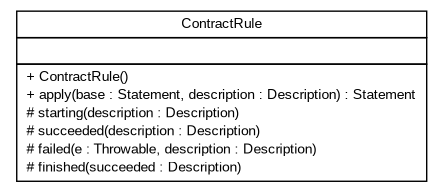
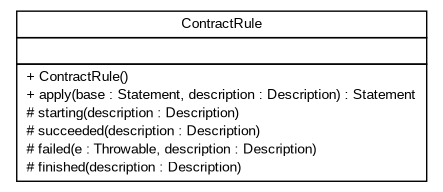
(134, 167) -> (134, 167)
